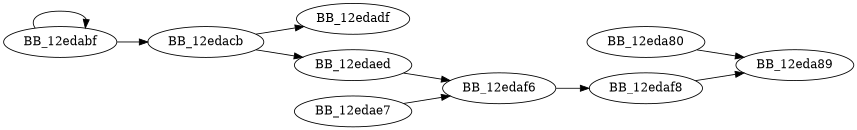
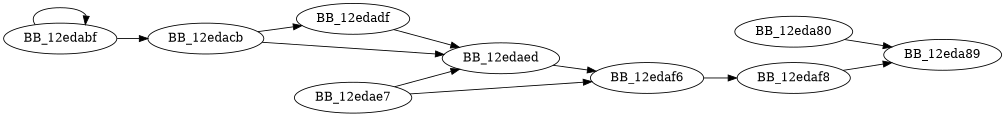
none -> (422, 37)
none -> (423, 79)
